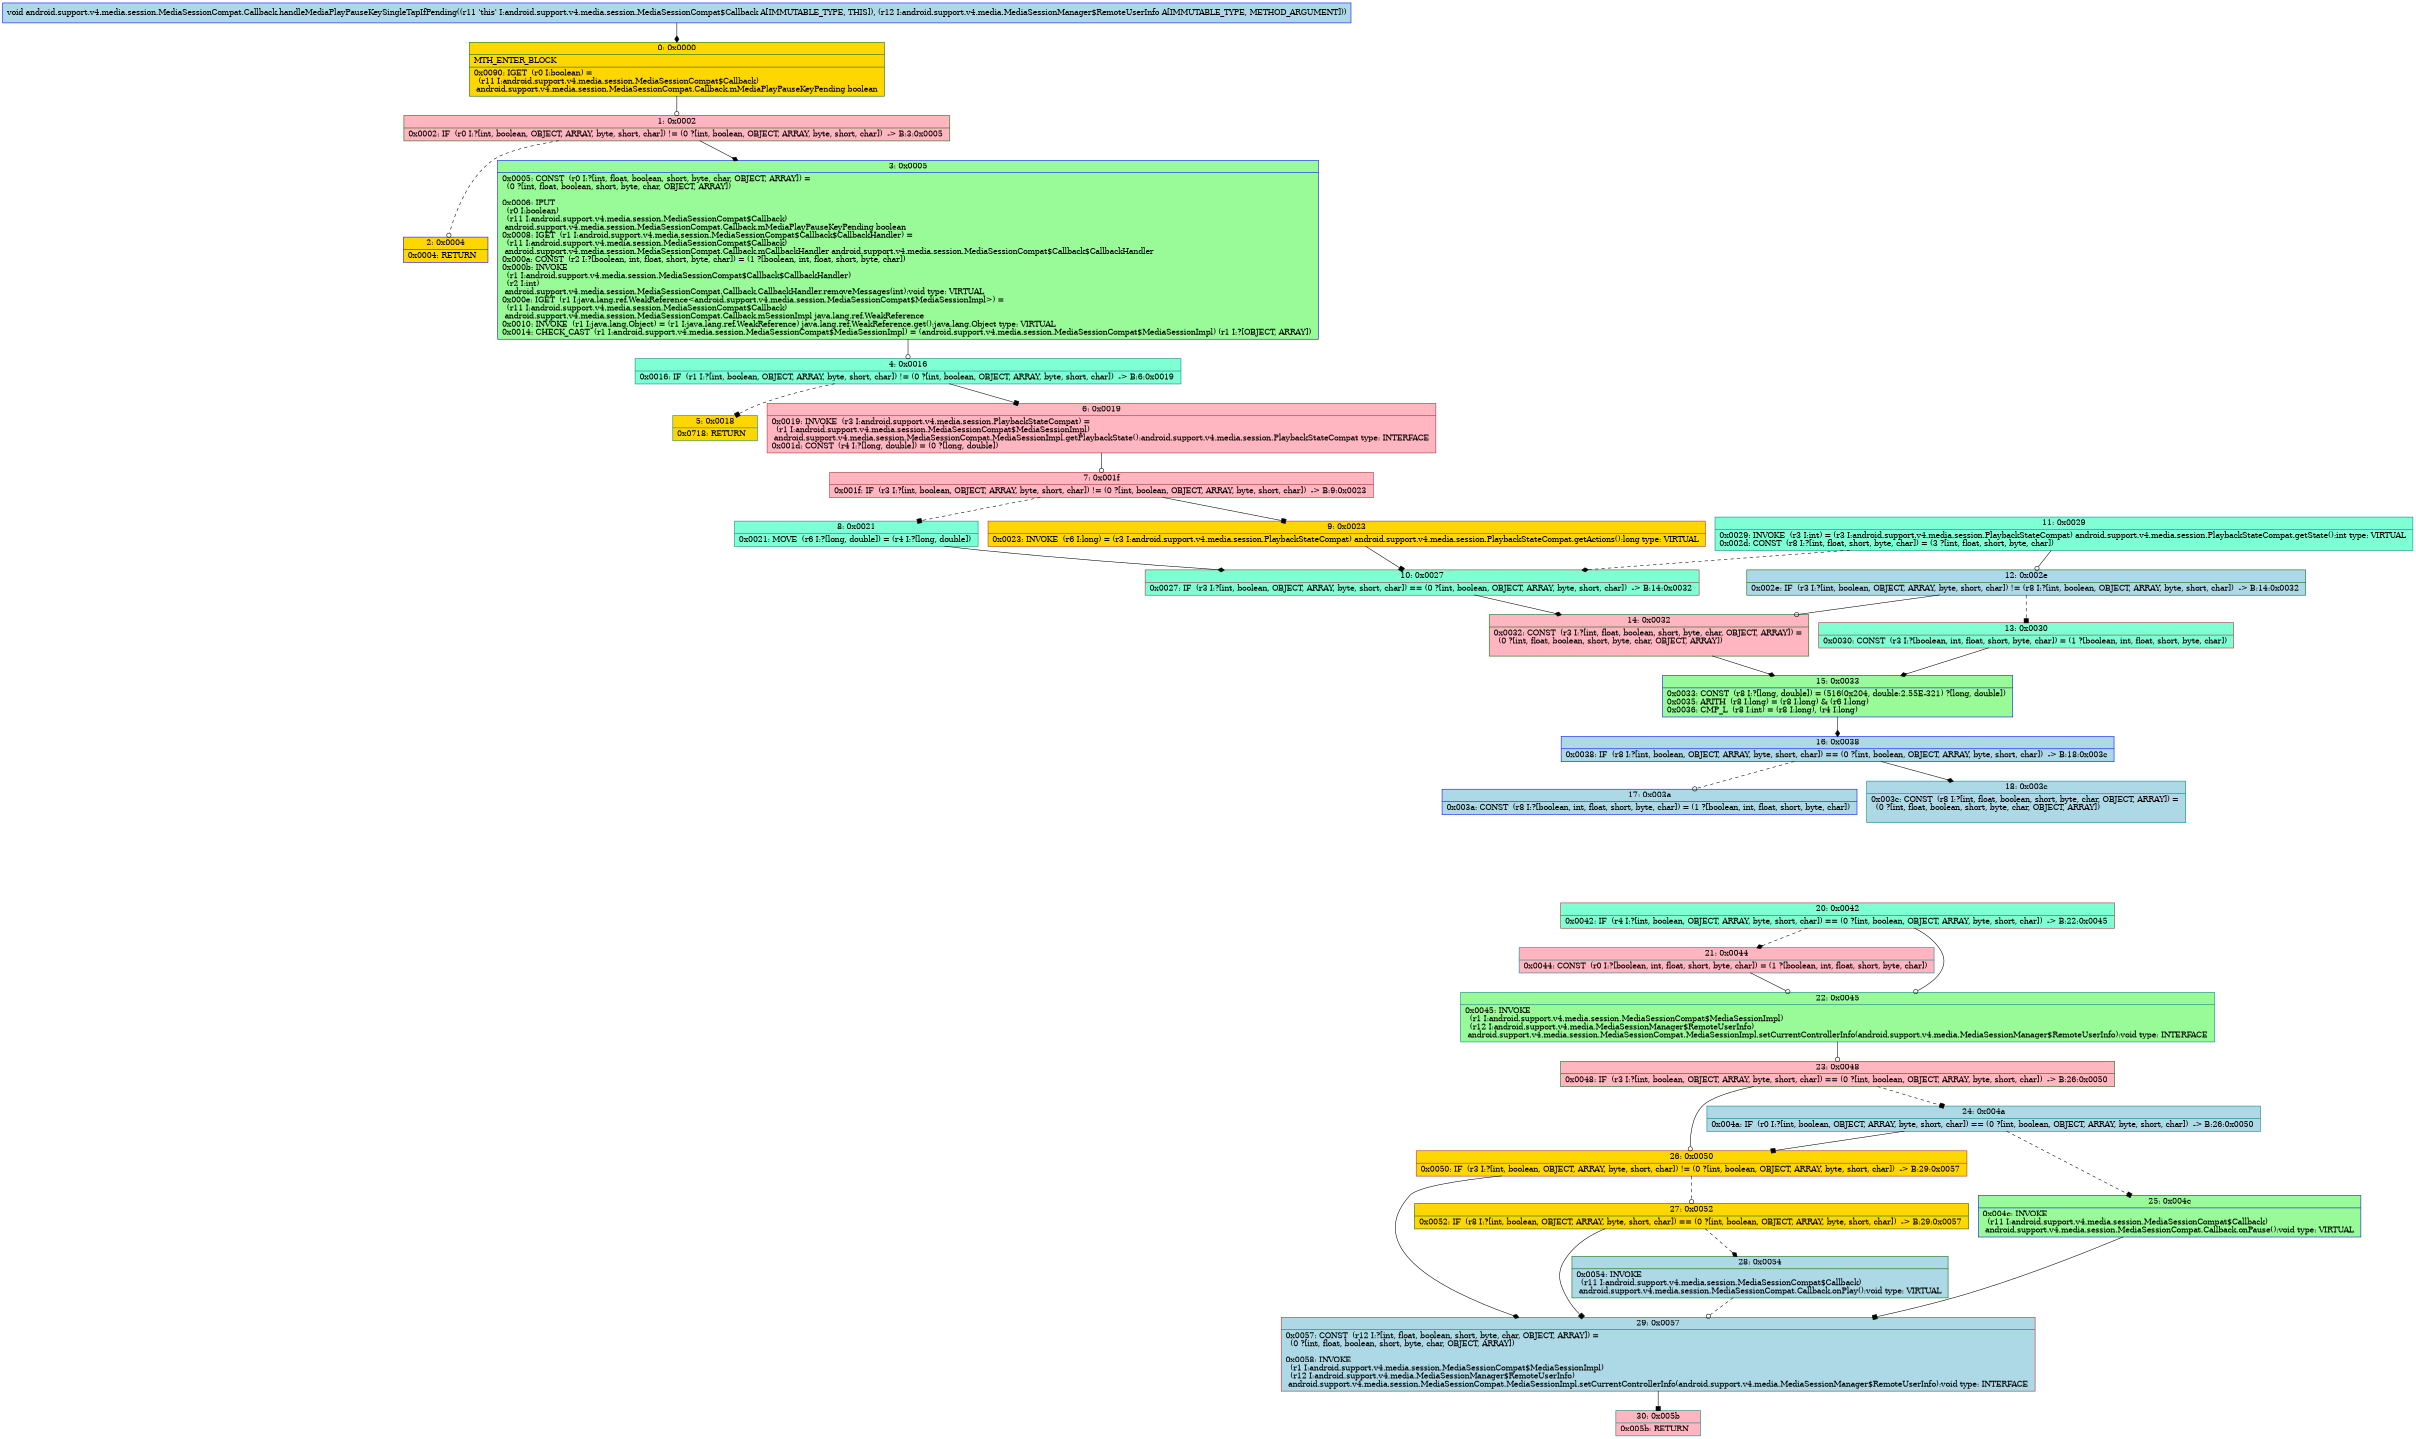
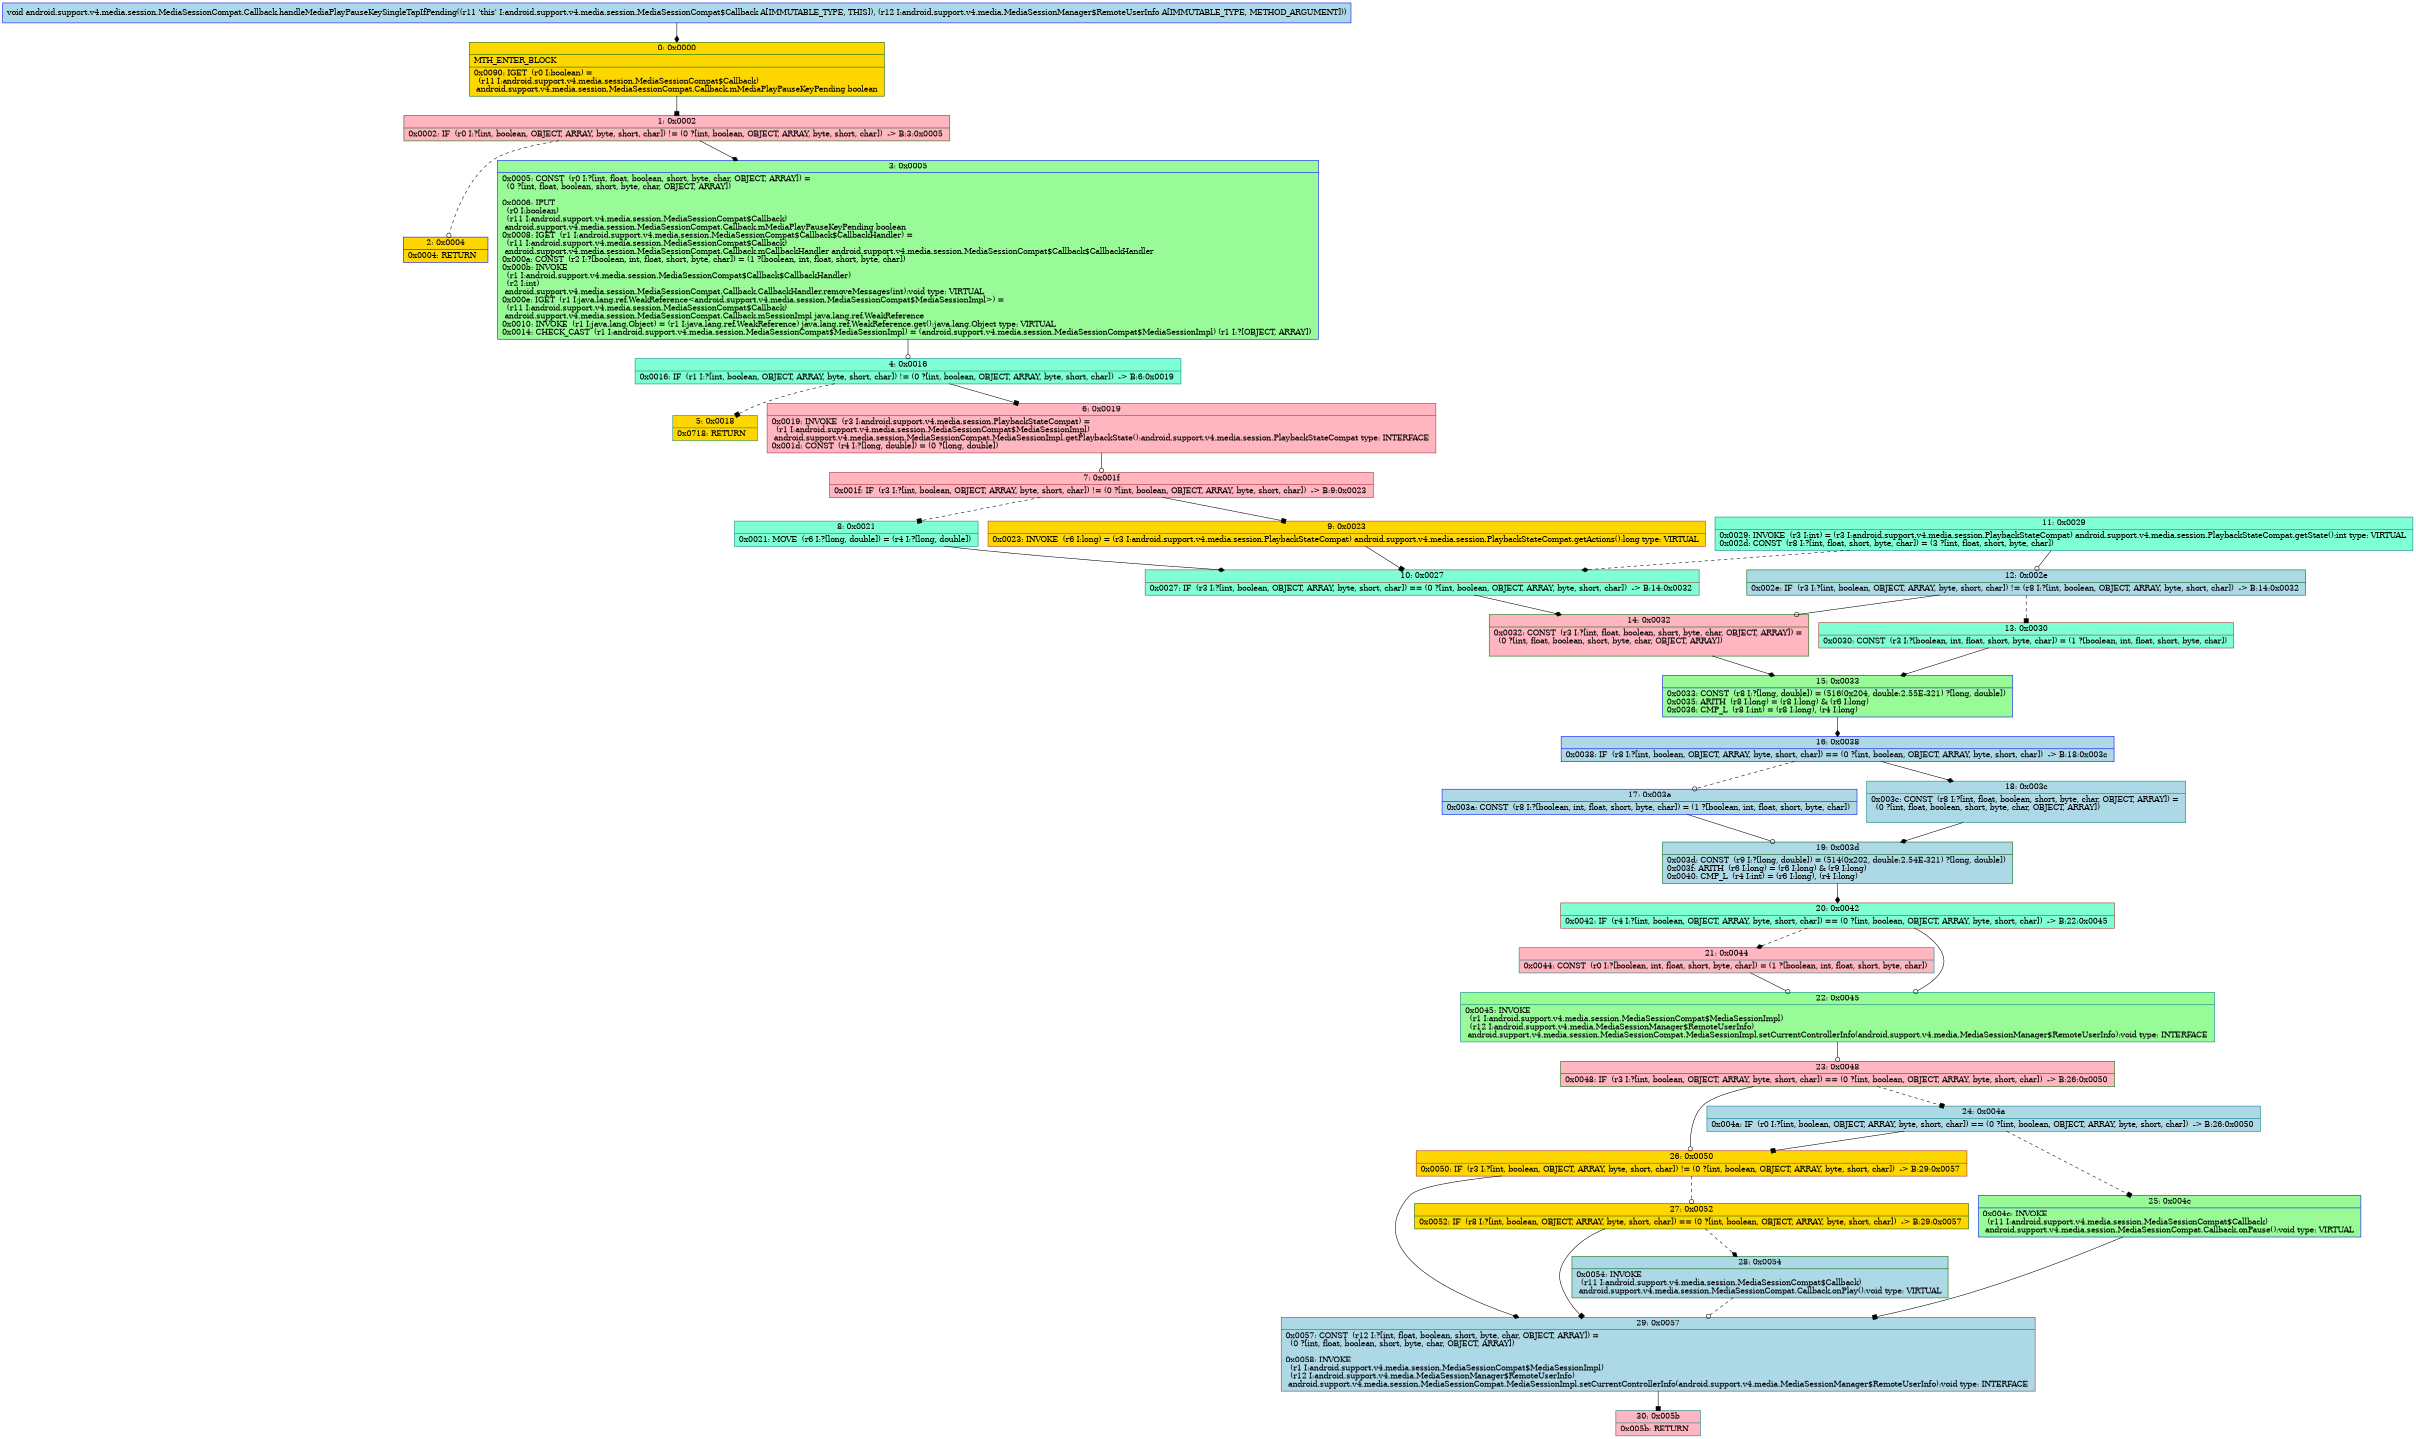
(677, 104) -> (677, 104)
none -> (1838, 863)
